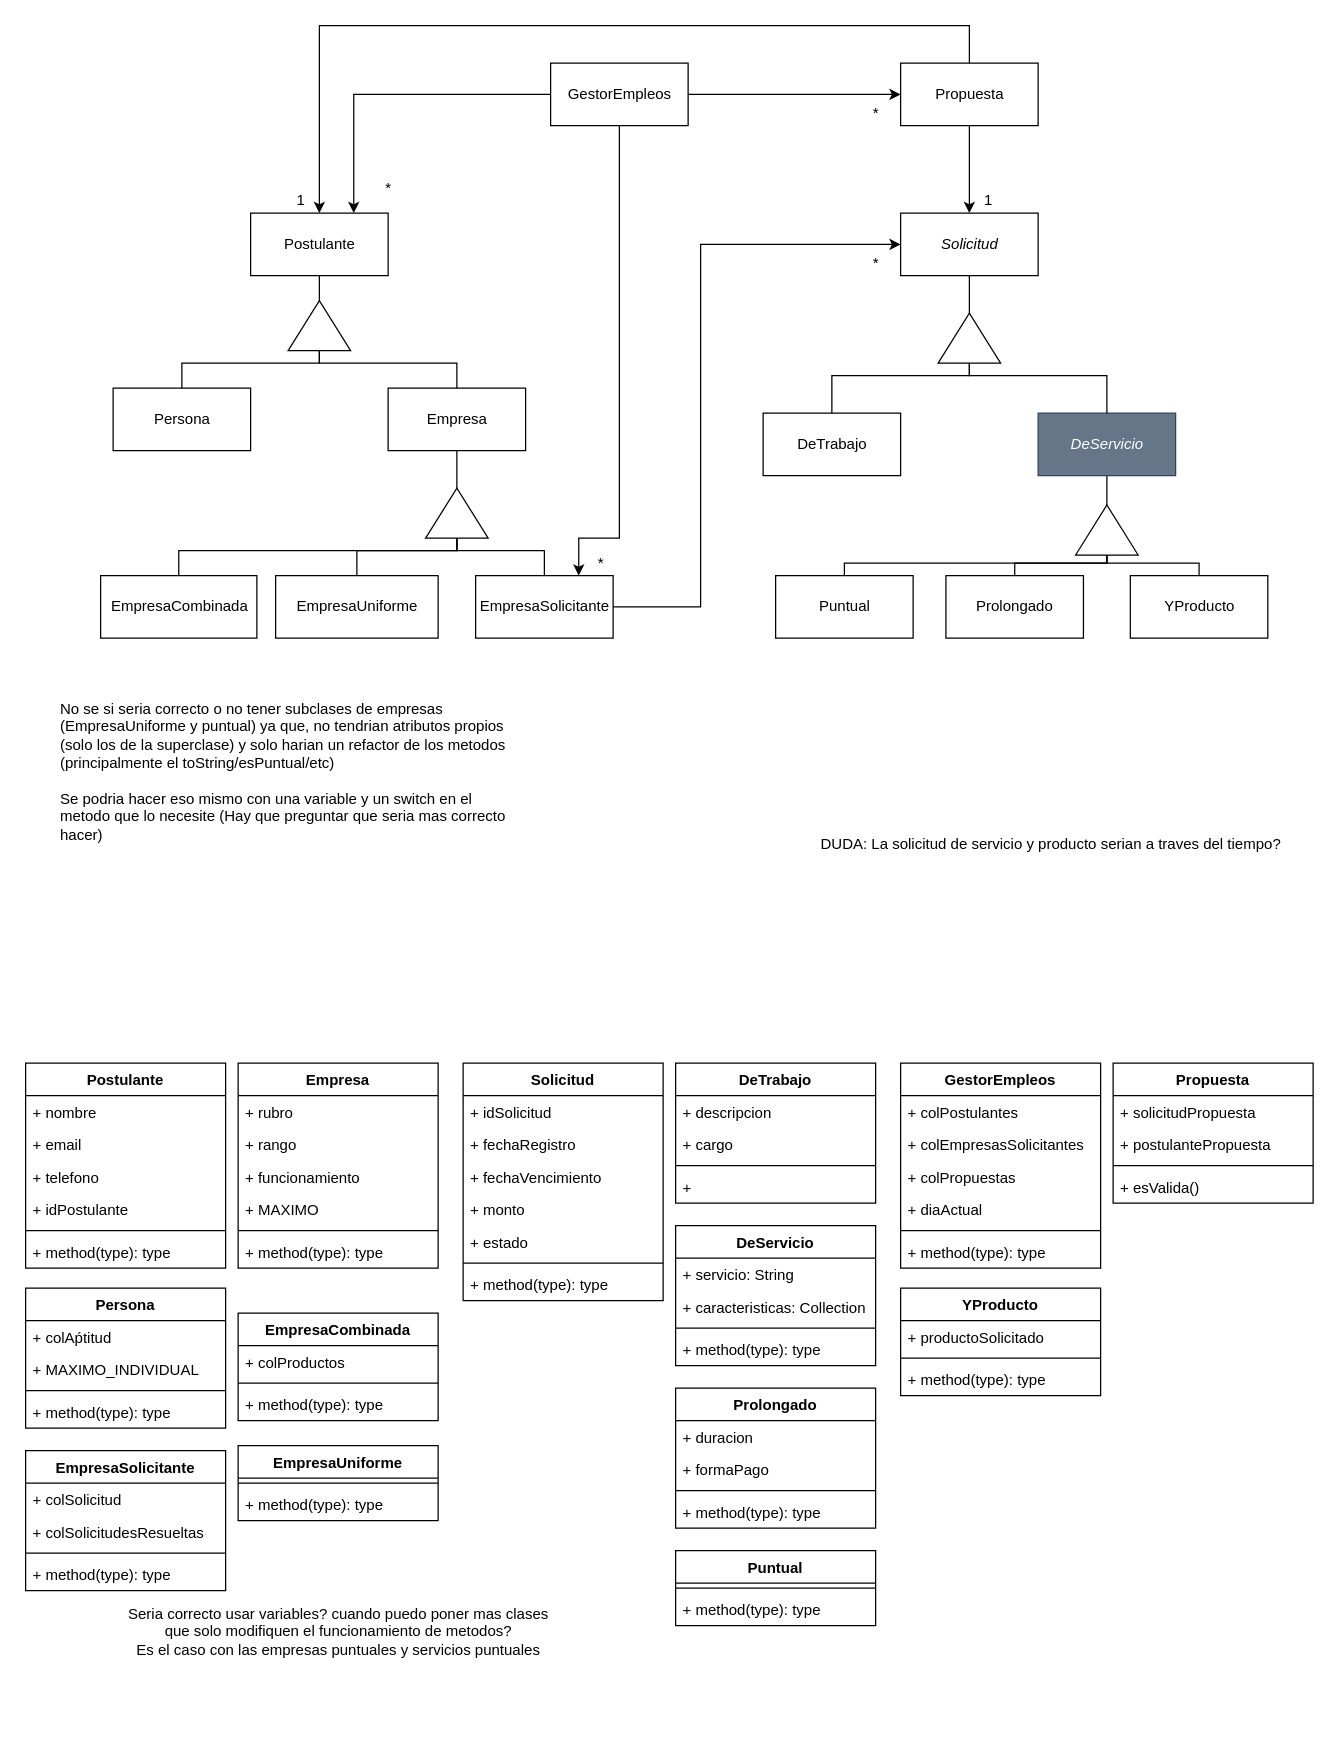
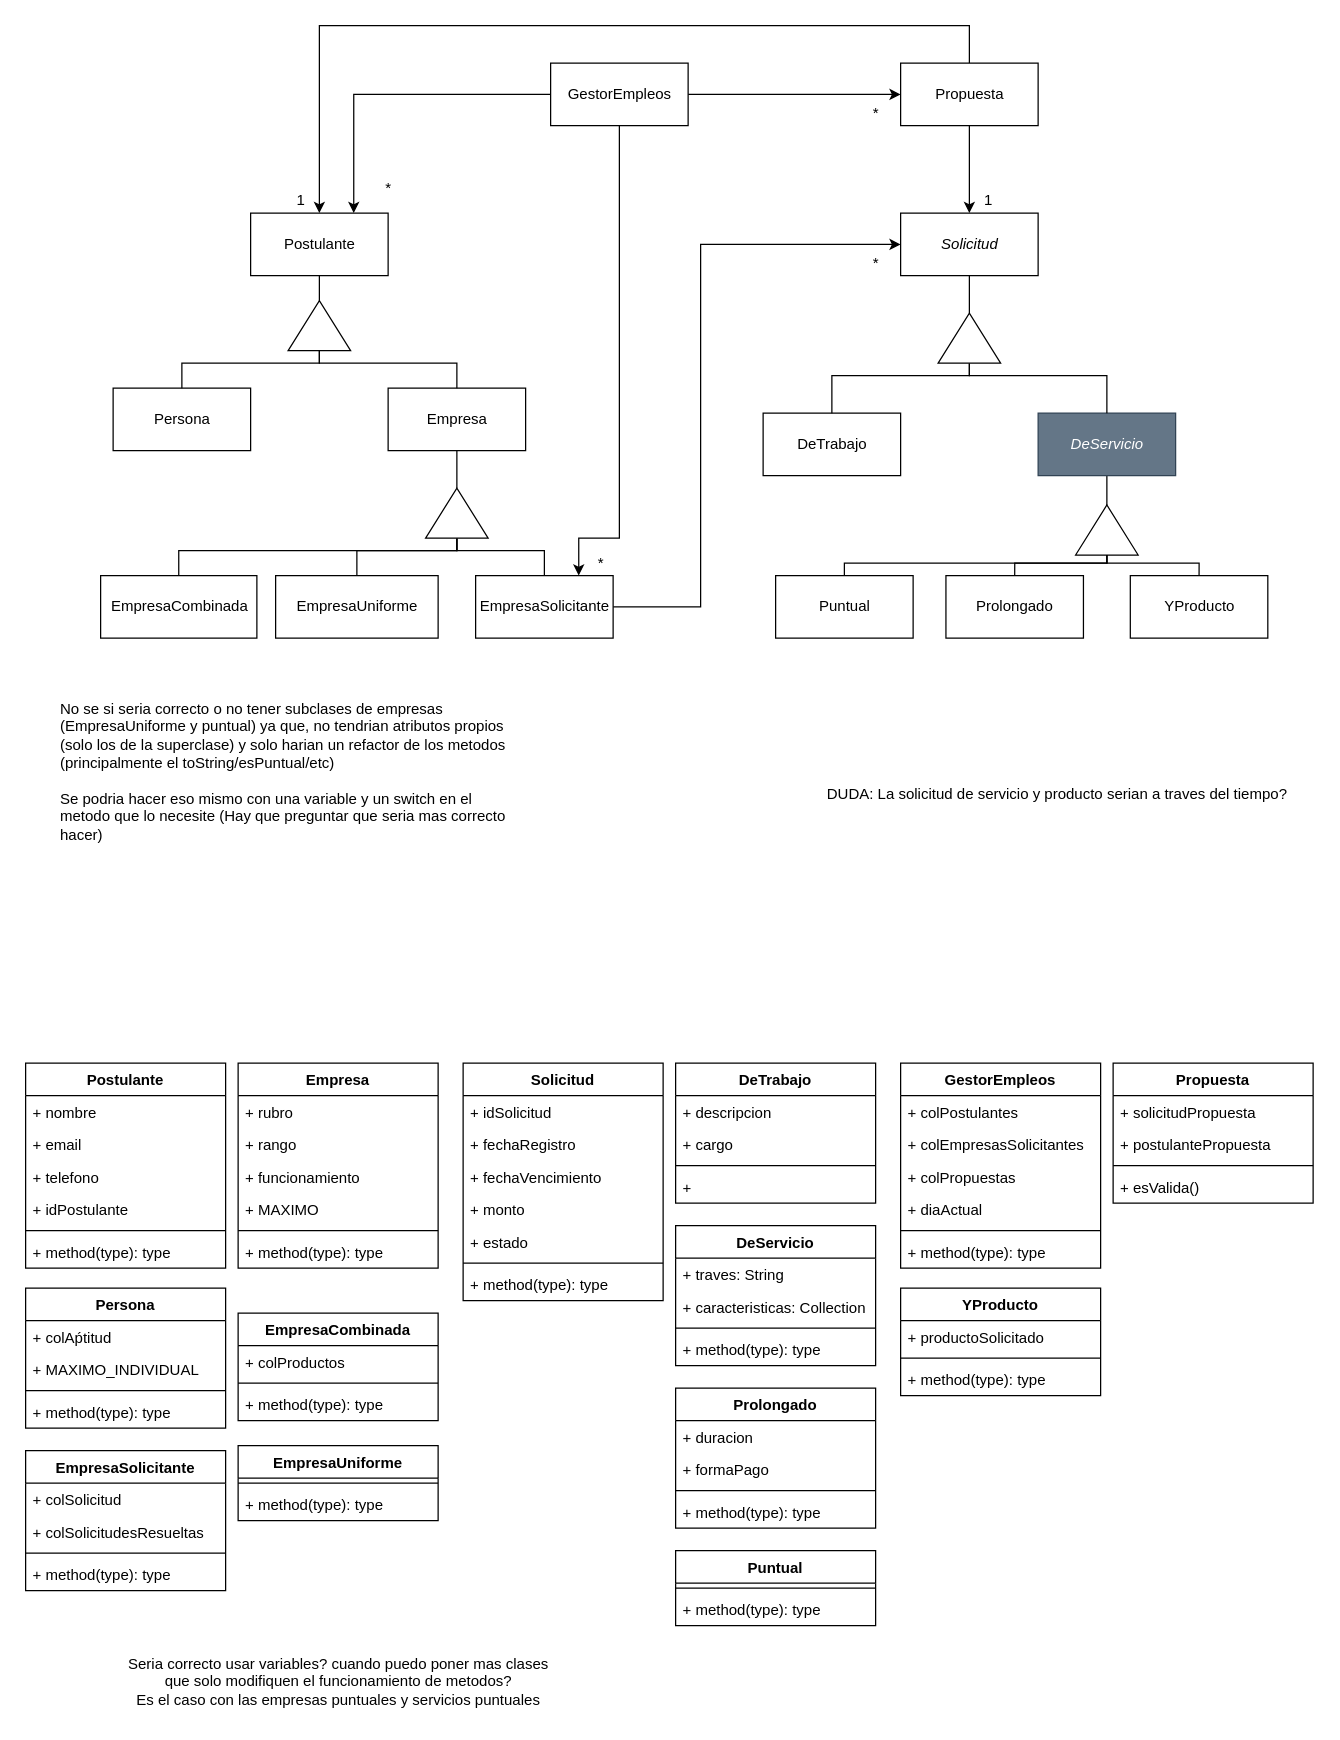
(1051, 844) -> (1057, 794)
(746, 1275) -> (742, 1275)
(338, 1632) -> (338, 1682)
